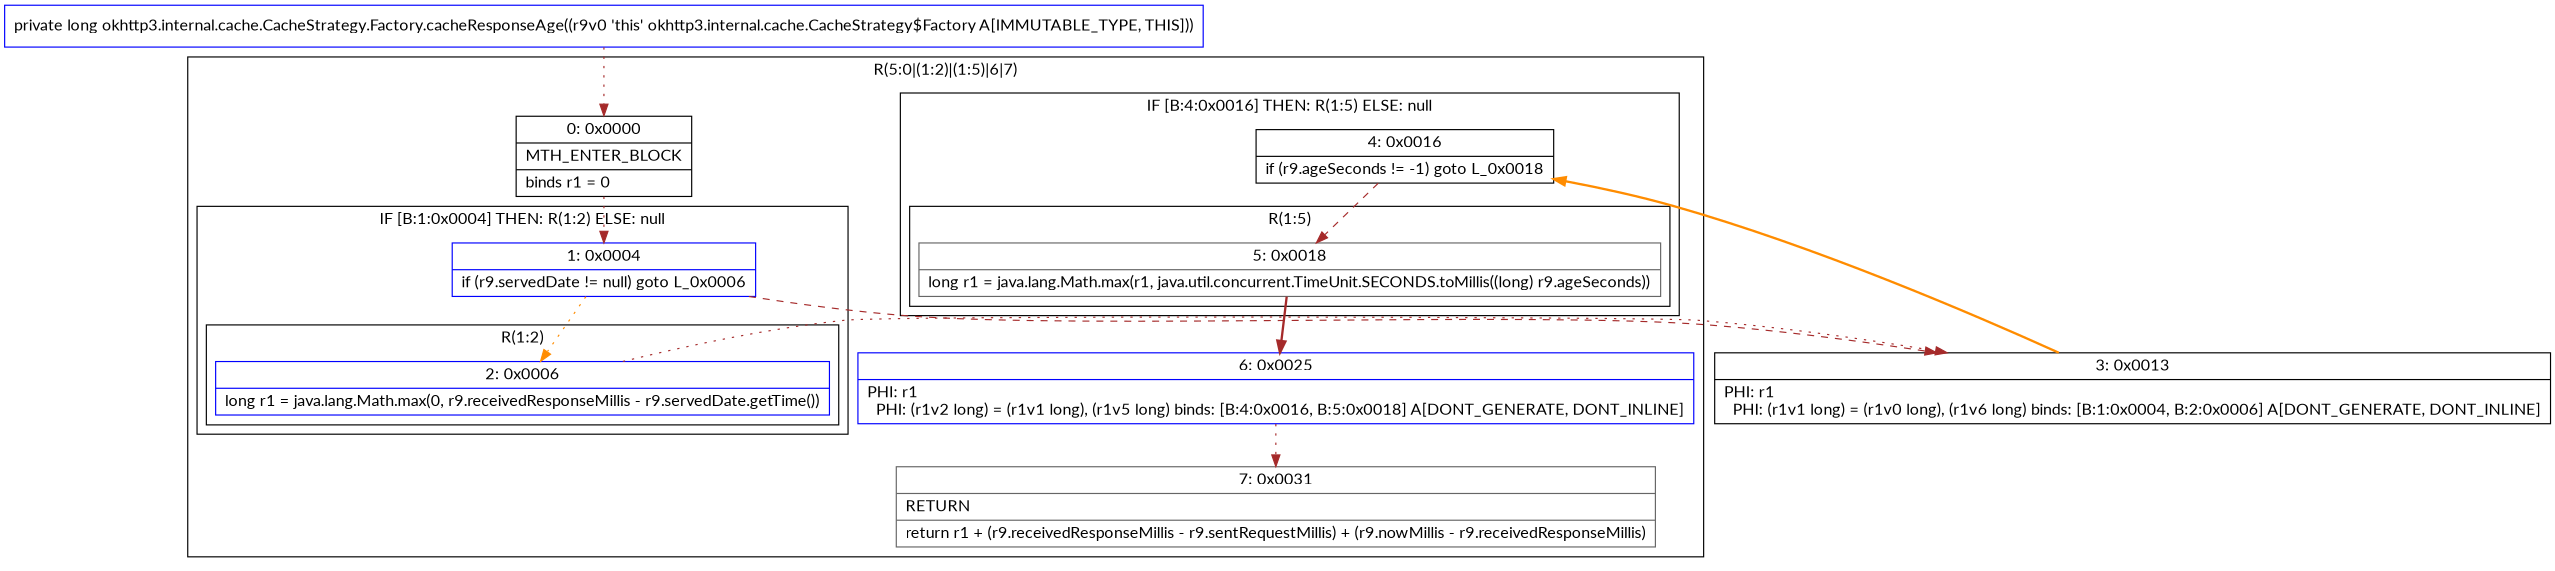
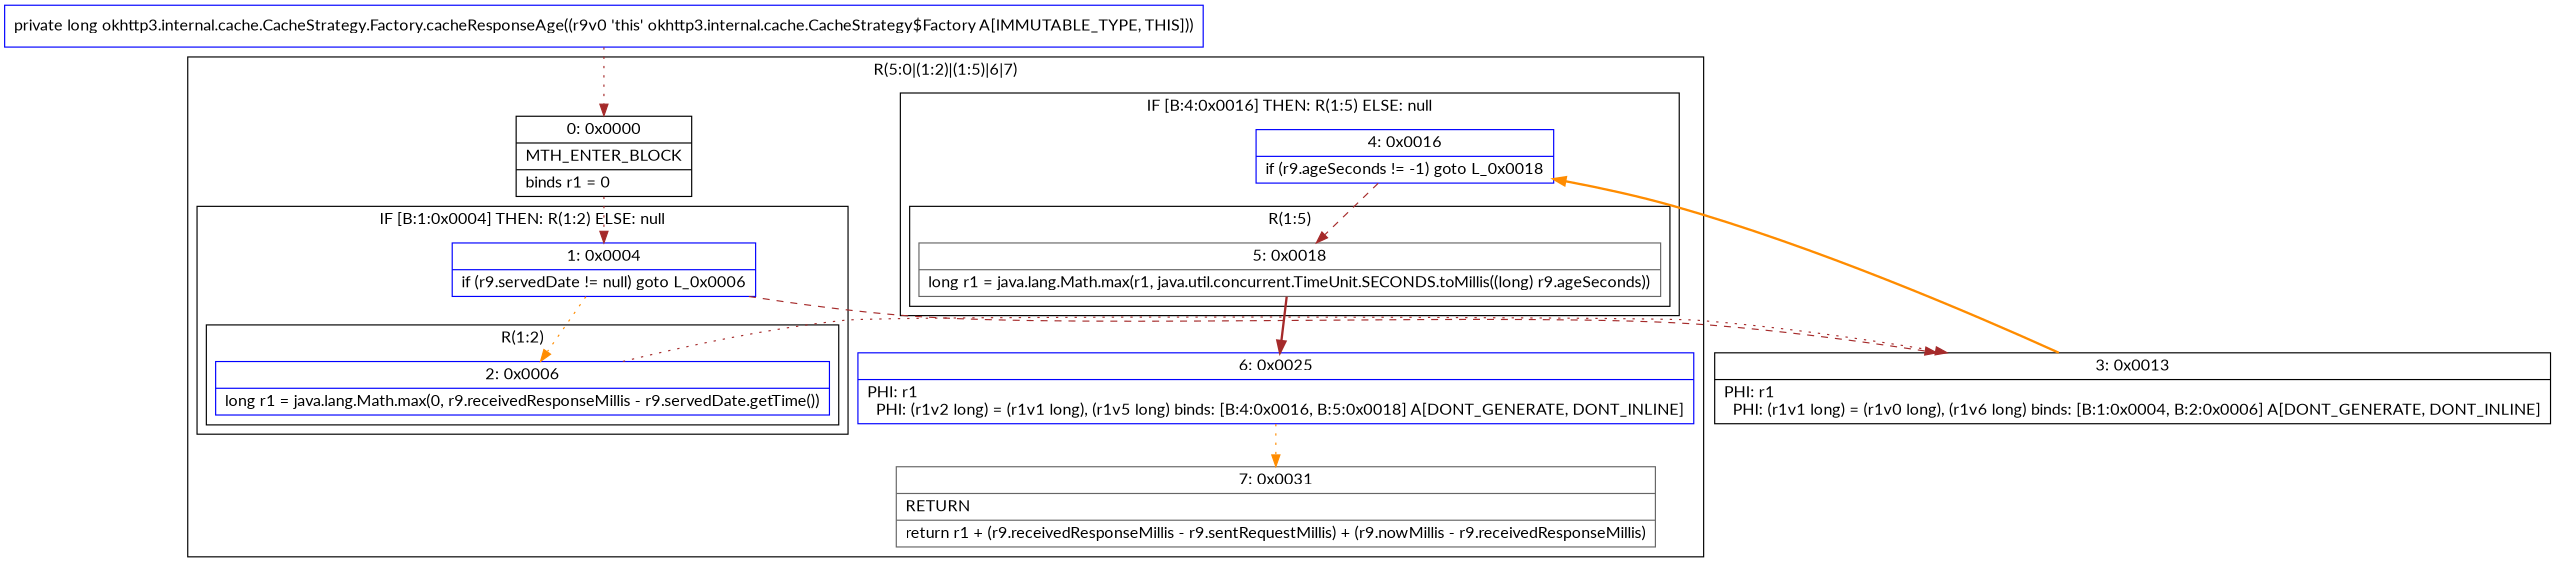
(1405, 156) -> (1405, 156)
(1276, 439) -> (1276, 439)
